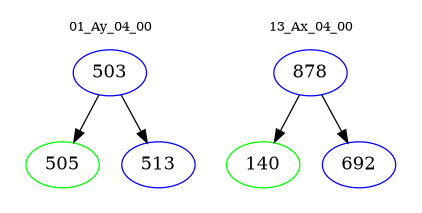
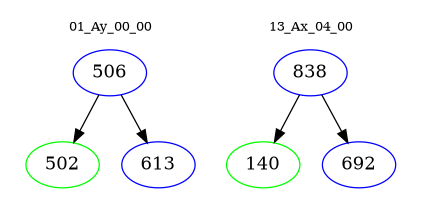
(111, 27) -> (111, 27)
(110, 73) -> (110, 73)
(310, 73) -> (310, 73)
(63, 165) -> (63, 165)
(158, 165) -> (158, 165)
